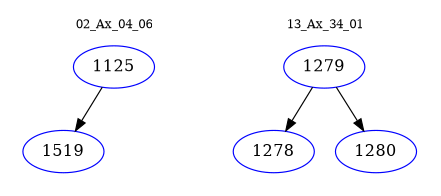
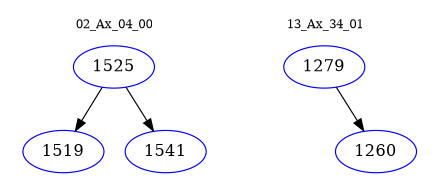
(115, 25) -> (115, 25)
(114, 67) -> (114, 67)
none -> (166, 152)
(274, 152) -> none
(376, 152) -> (376, 152)
